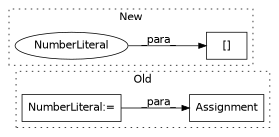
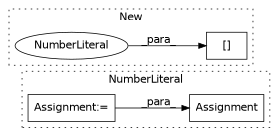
(143, 80) -> (146, 80)
(72, 108) -> (72, 108)
